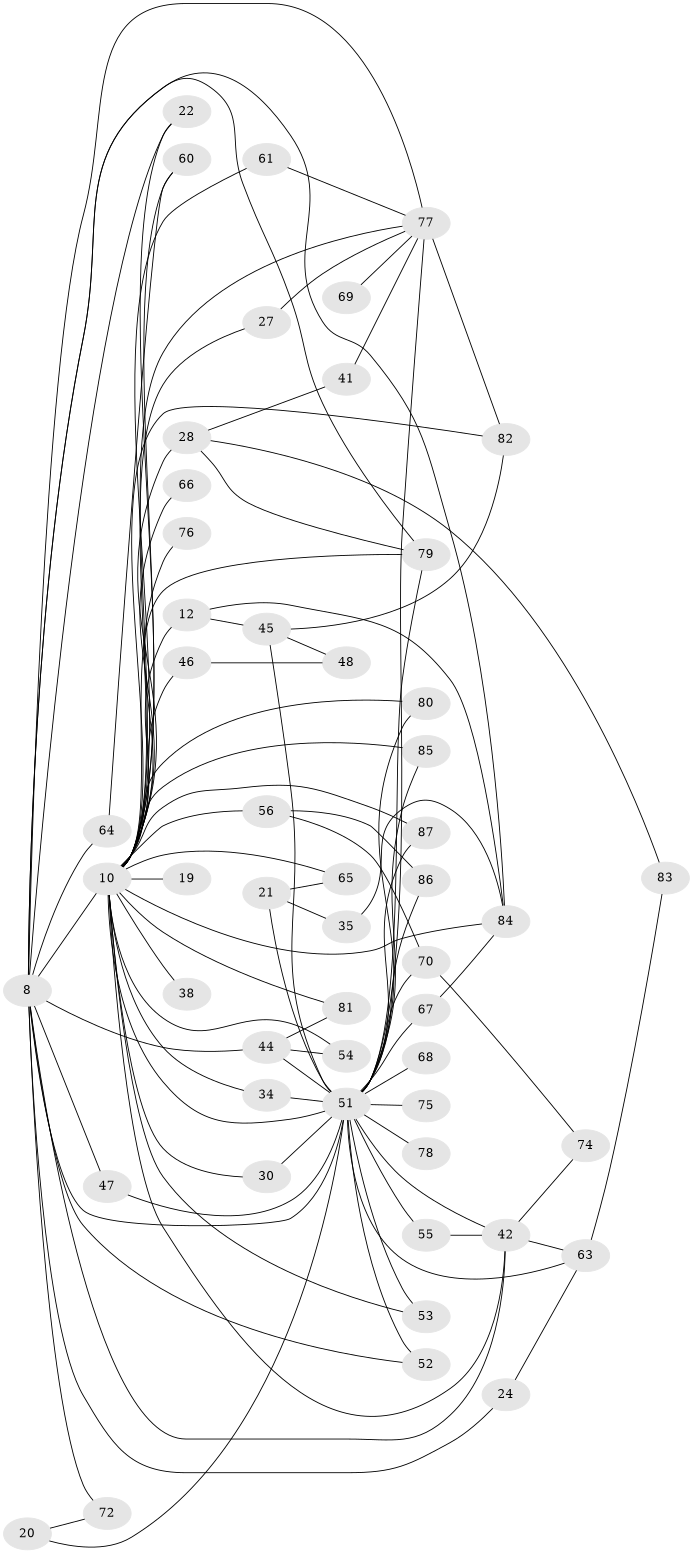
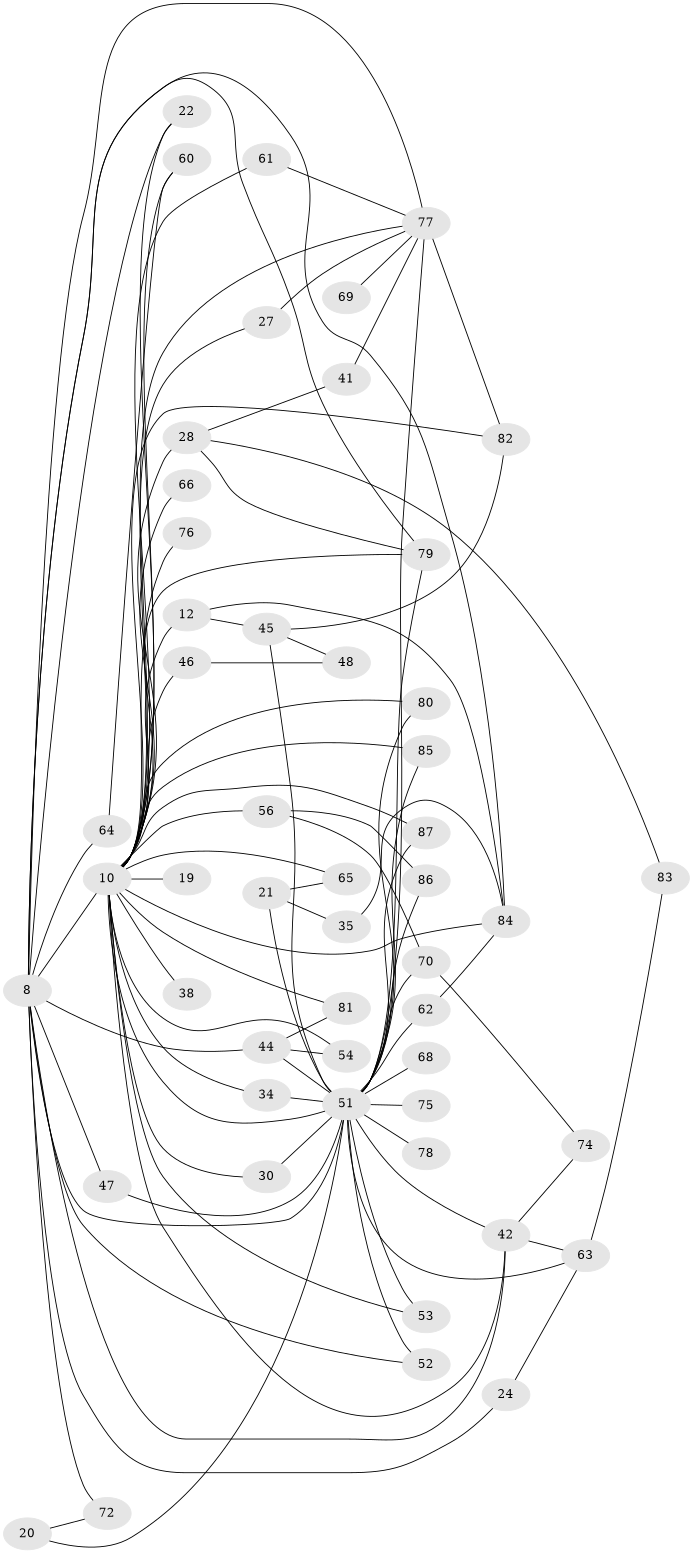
(426, 1010) -> (426, 1010)
(426, 1235) -> none
